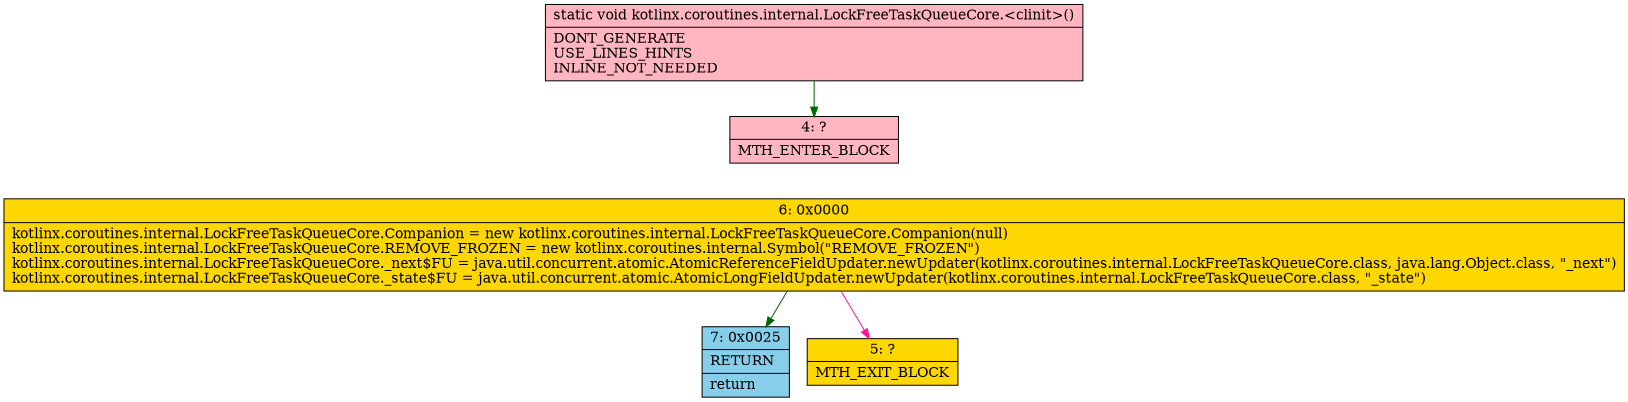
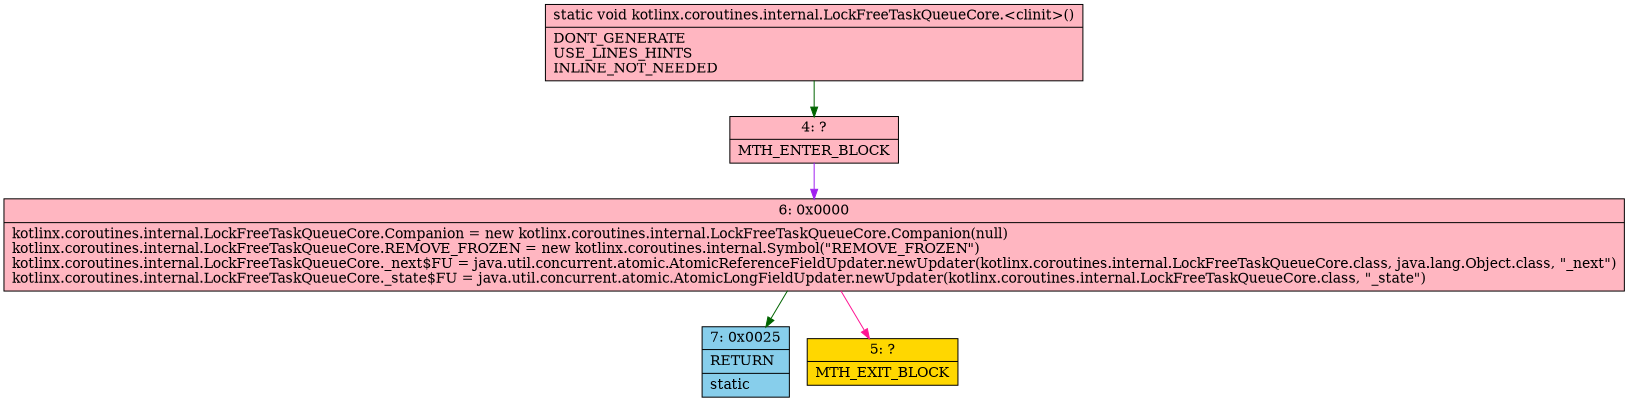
none -> (814, 176)
(814, 245) -> (814, 245)
(733, 385) -> (730, 385)
